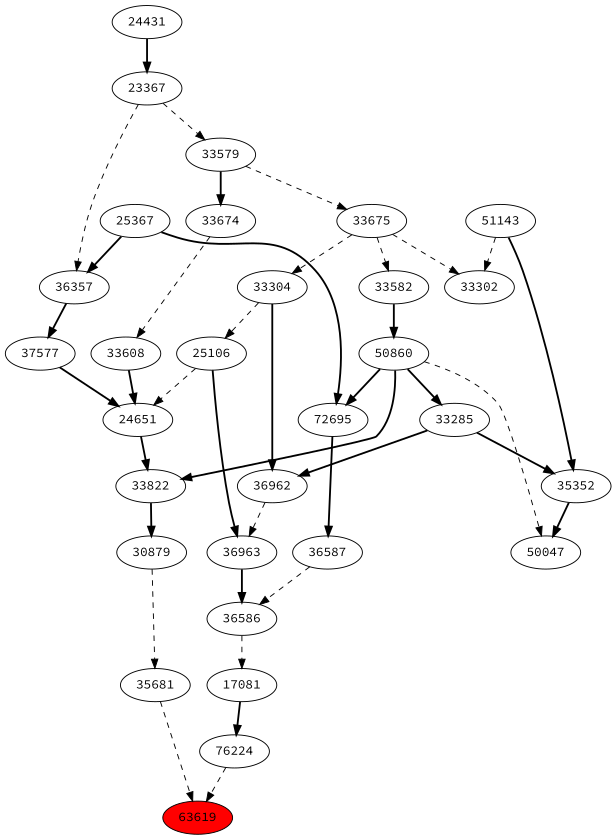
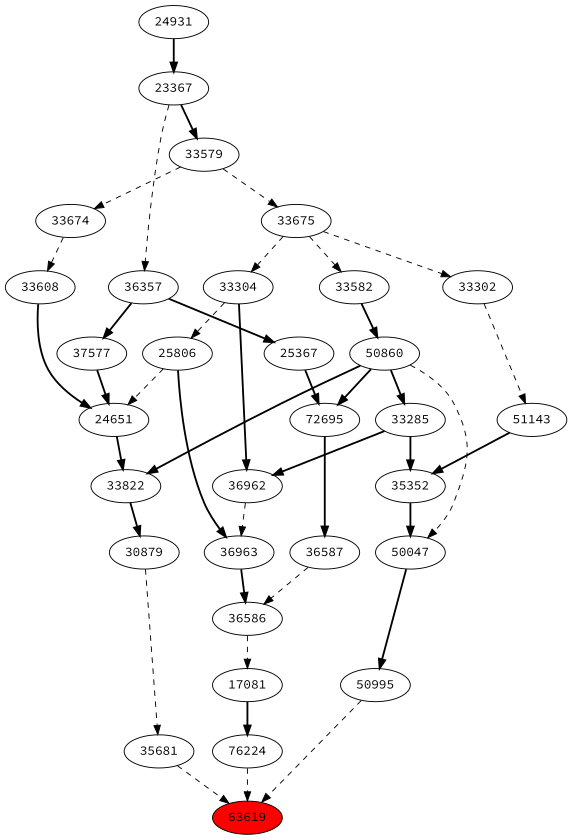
(147, 22) -> (174, 22)
(180, 118) -> (187, 117)
(221, 183) -> (142, 186)
(492, 250) -> (503, 349)
(108, 251) -> (219, 320)
(212, 354) -> (177, 354)
none -> (375, 685)
